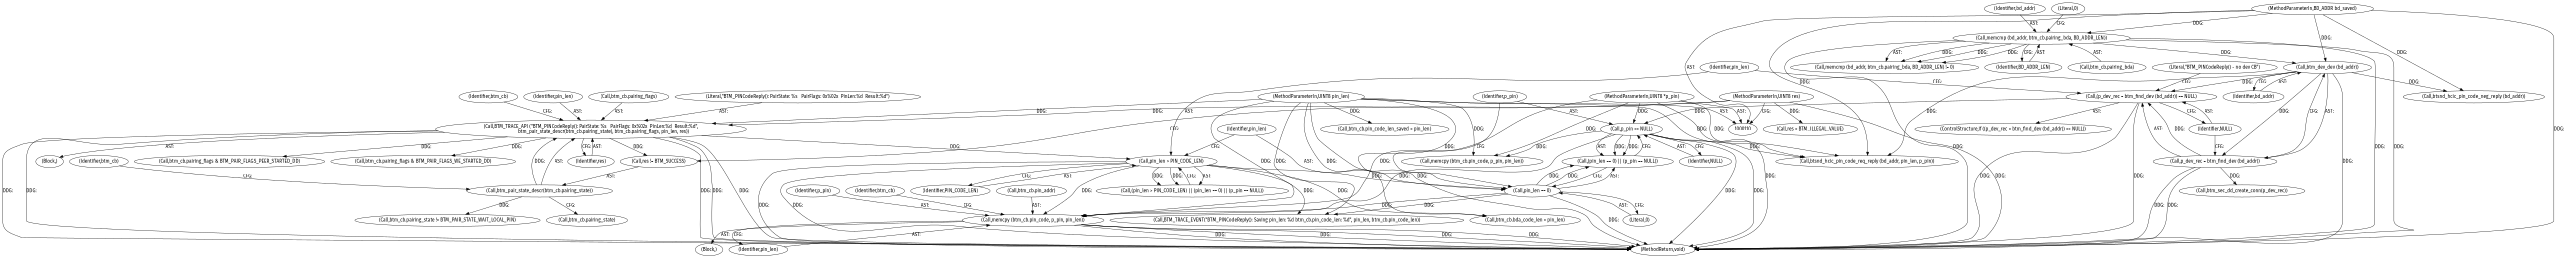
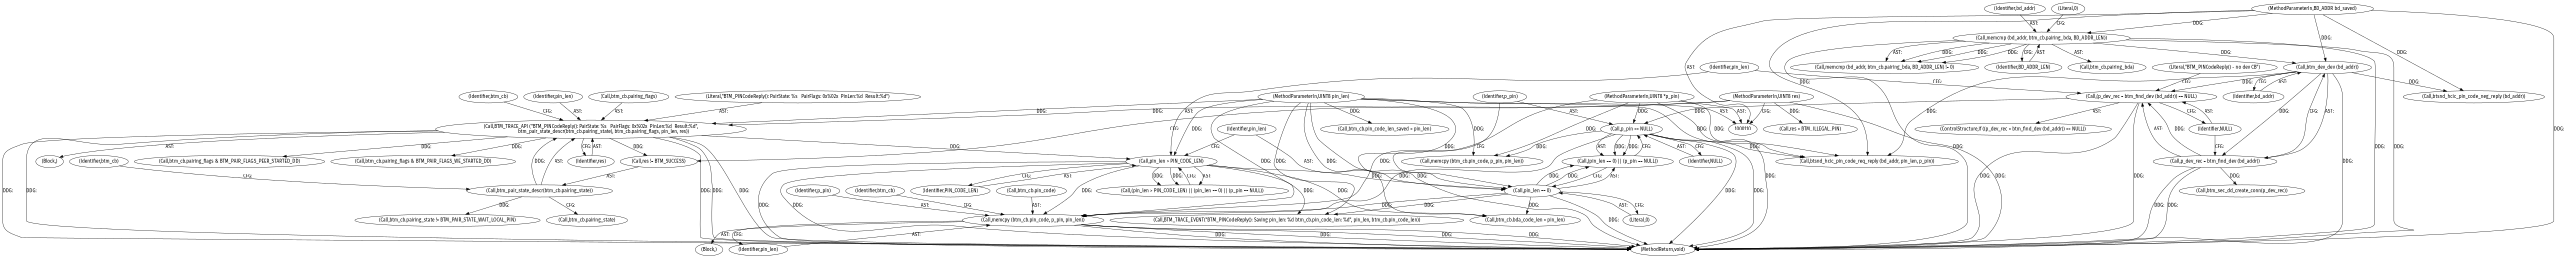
(2088, 51) -> (2070, 53)
none -> (1215, 105)
(1810, 129) -> (1810, 129)
(1031, 191) -> (1031, 191)
none -> (1529, 204)
